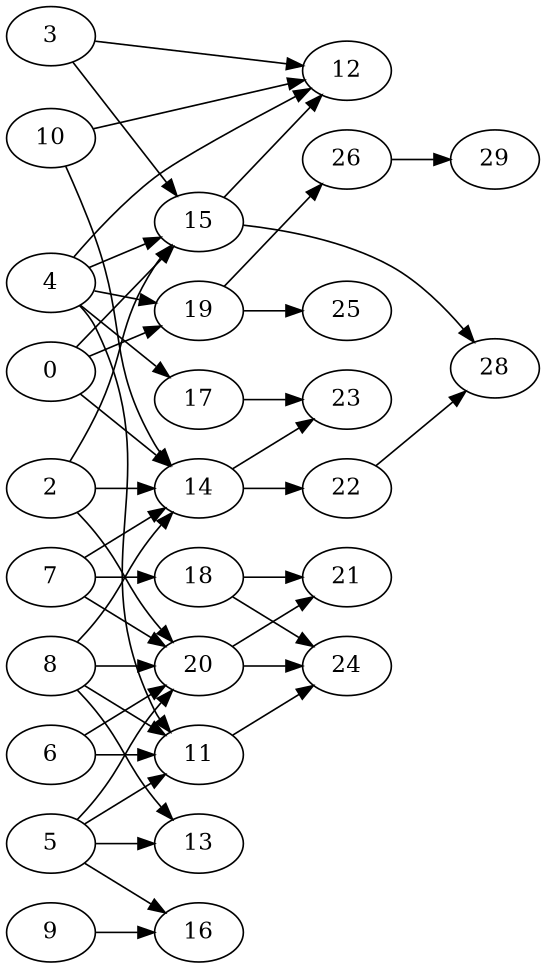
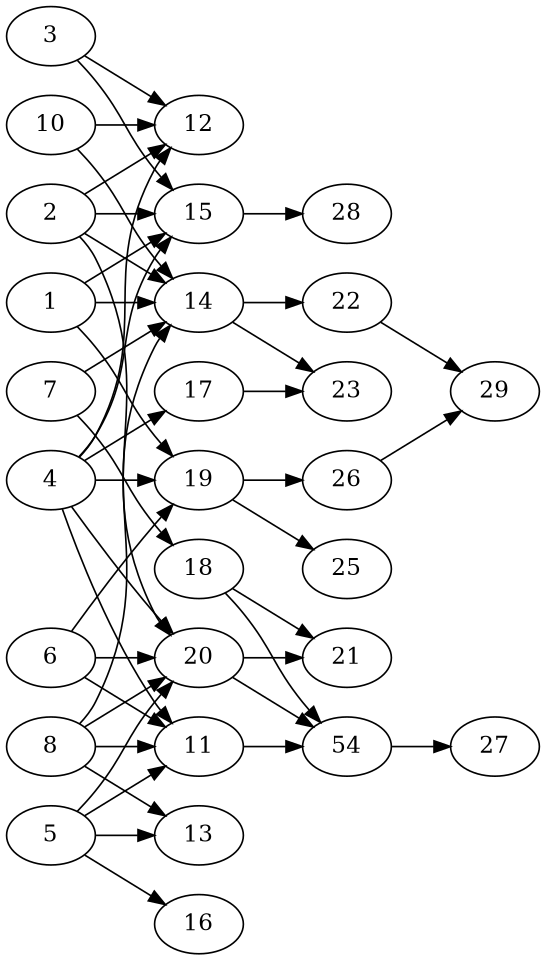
(267, 152) -> (118, 174)
(51, 372) -> (51, 303)
(414, 434) -> (414, 343)
none -> (111, 579)
(115, 615) -> (111, 559)
(347, 666) -> (347, 747)
none -> (495, 747)
(51, 932) -> none
